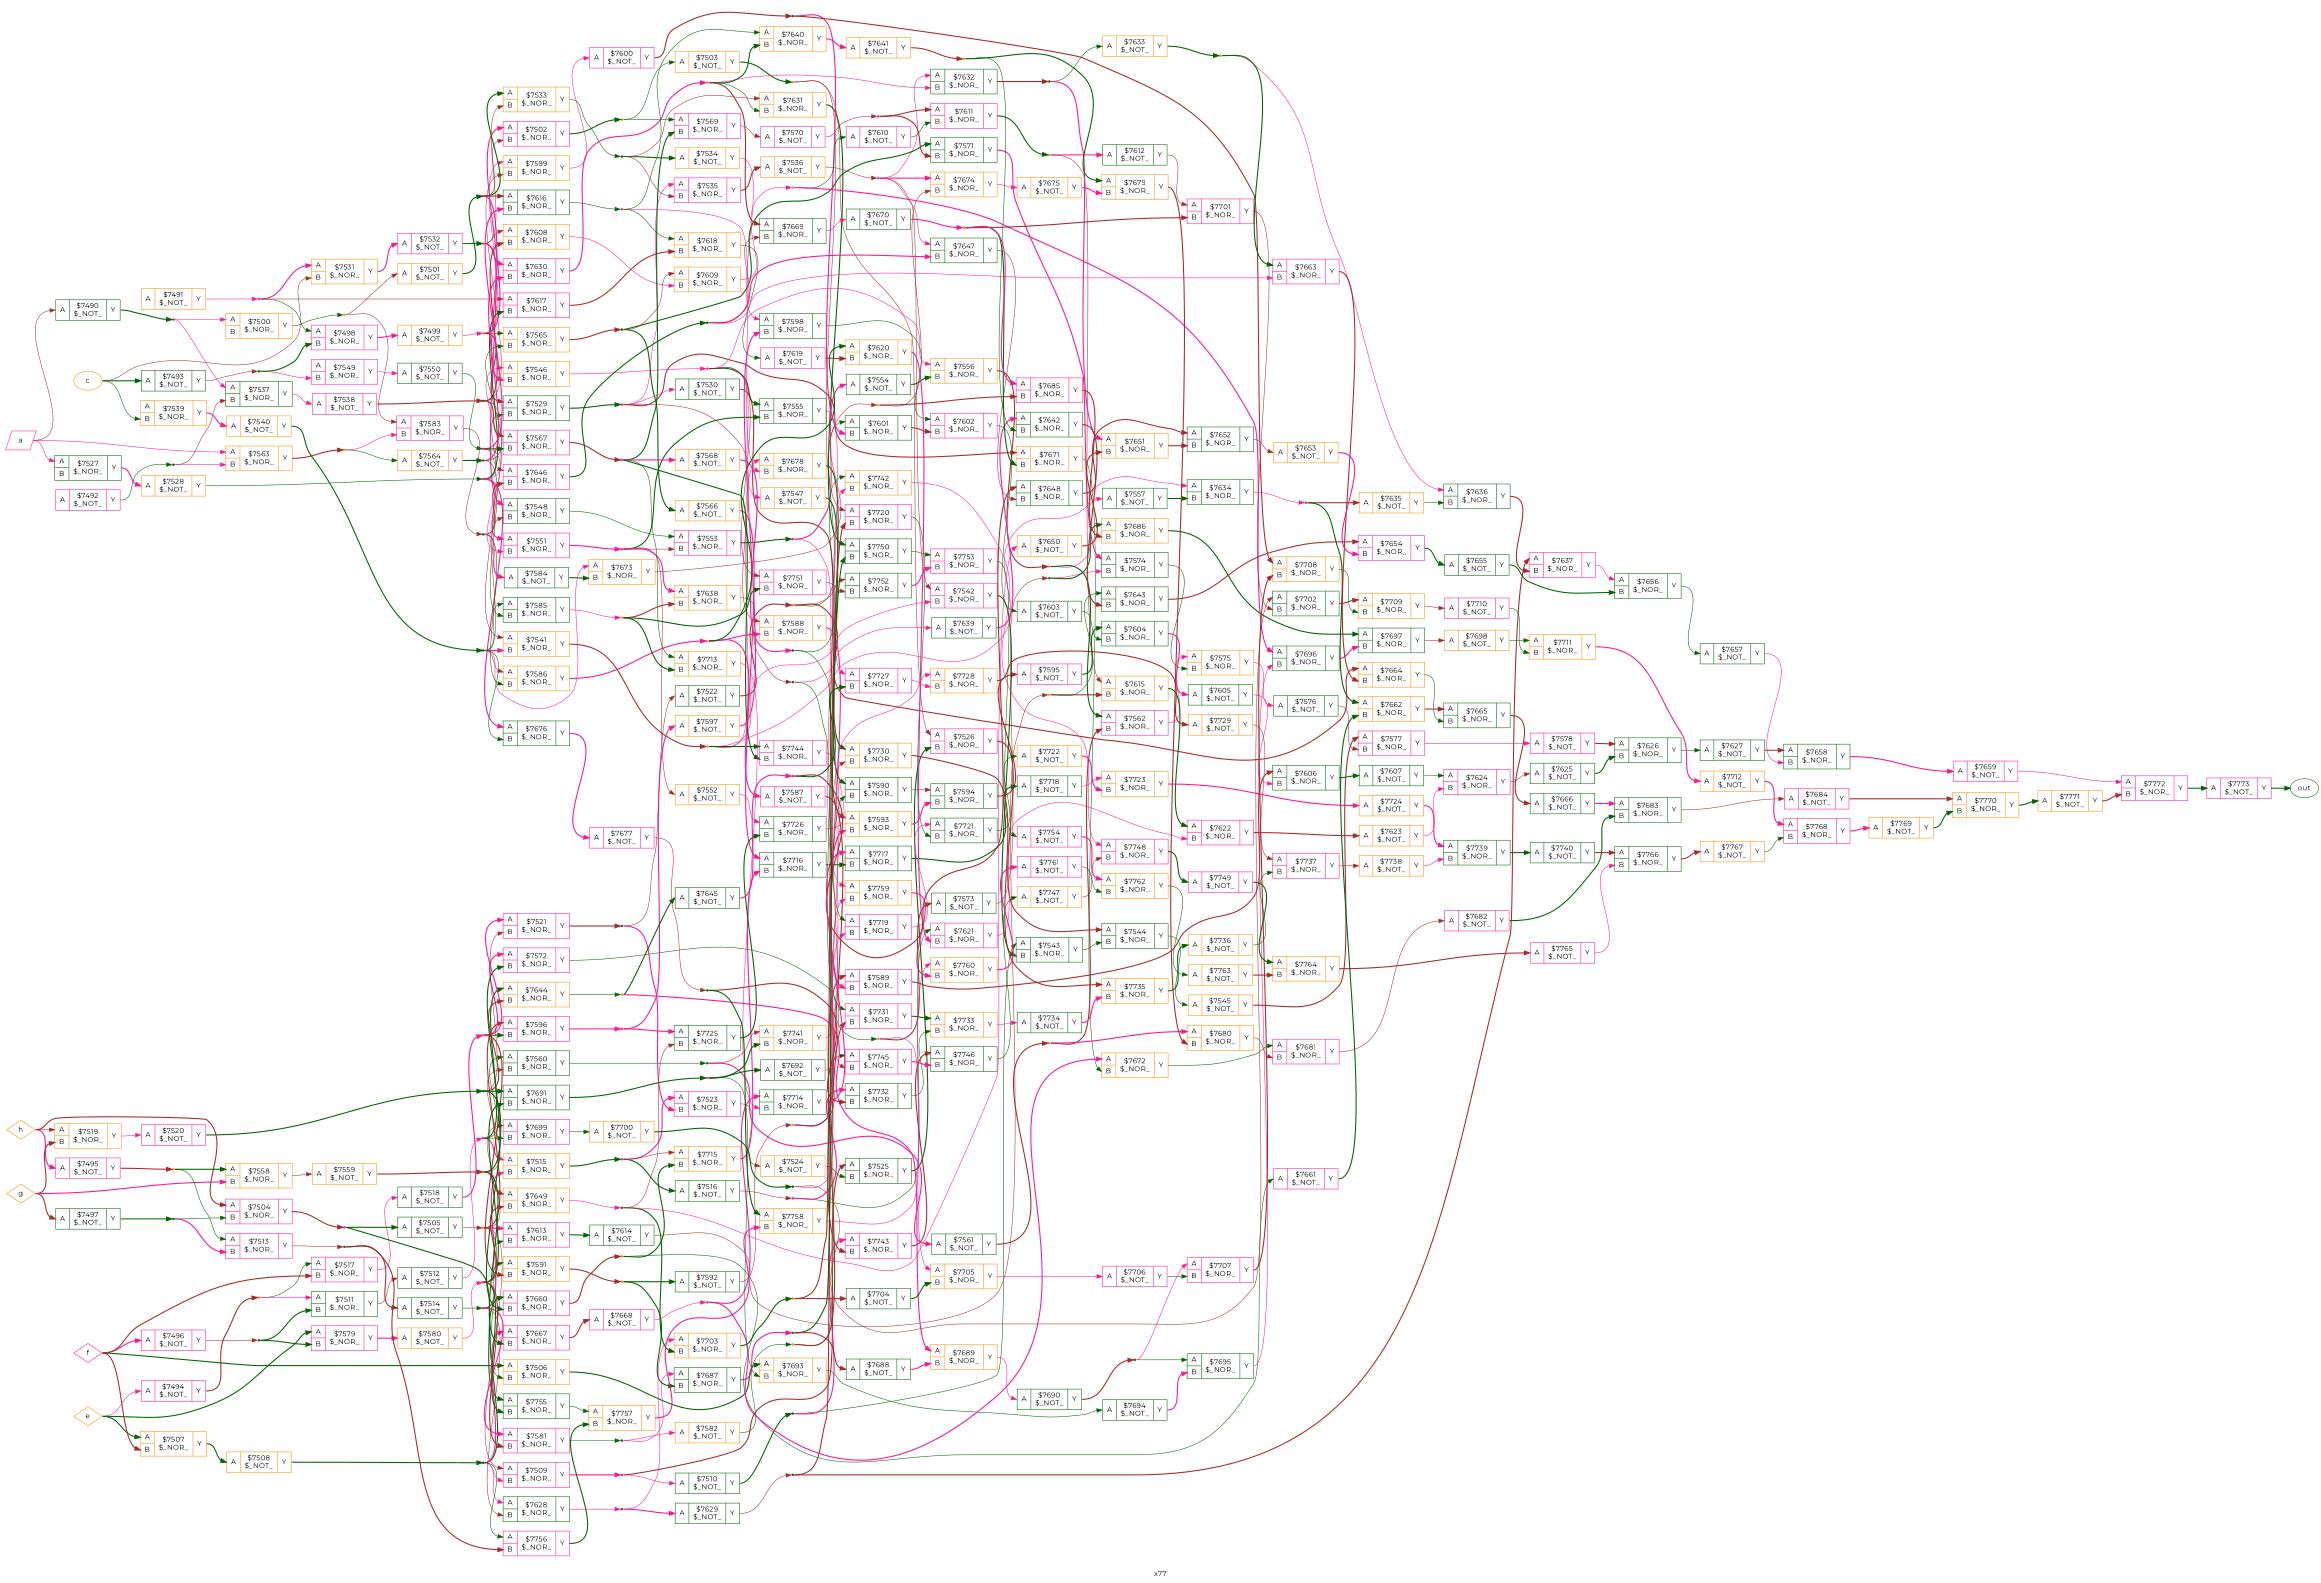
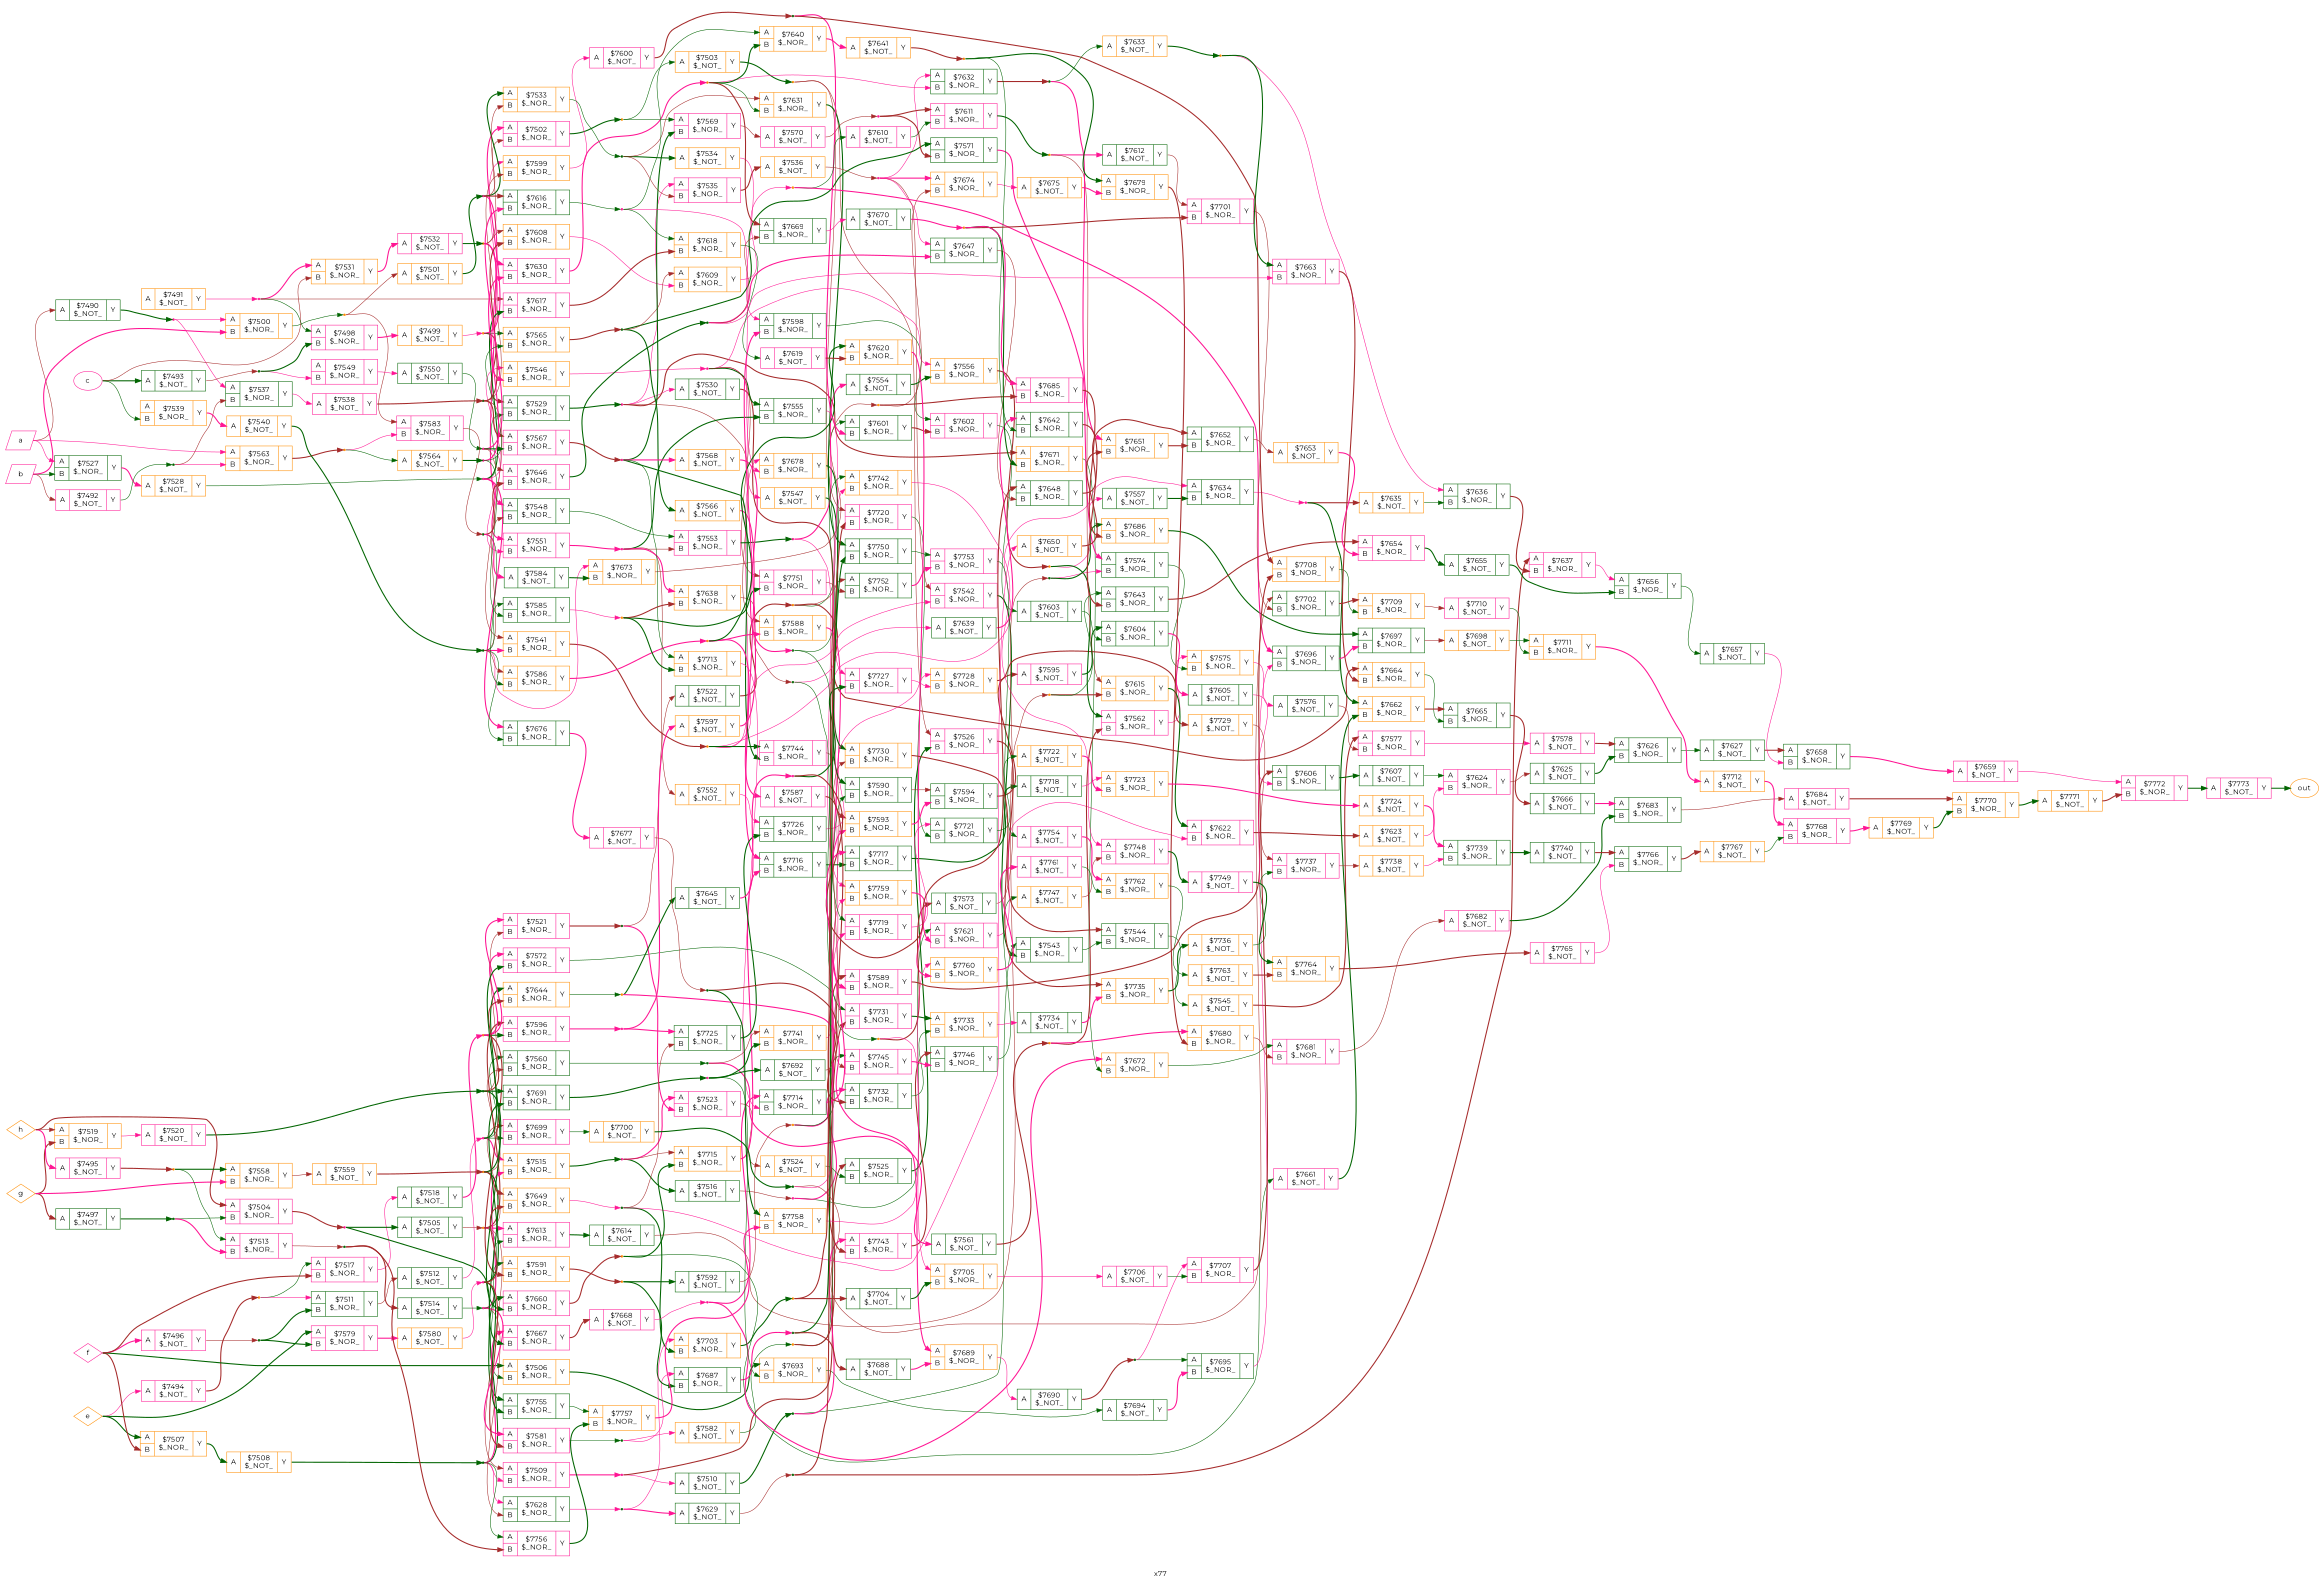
(88, 381) -> (88, 381)
none -> (21, 474)
(2304, 788) -> (2304, 788)
